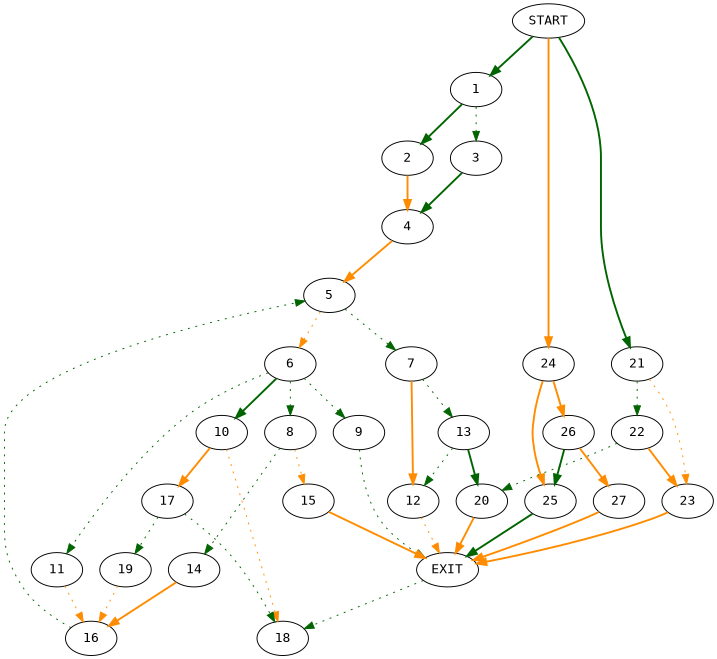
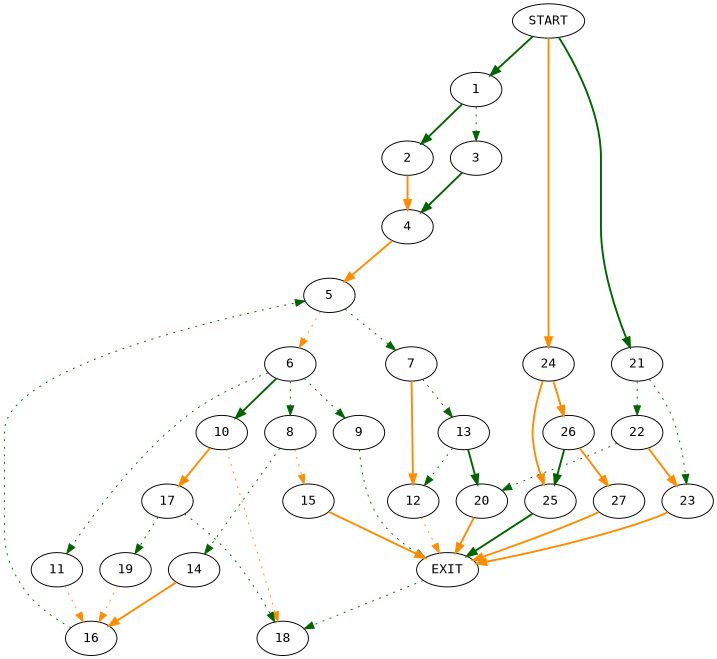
(675, 424) -> (675, 424)
